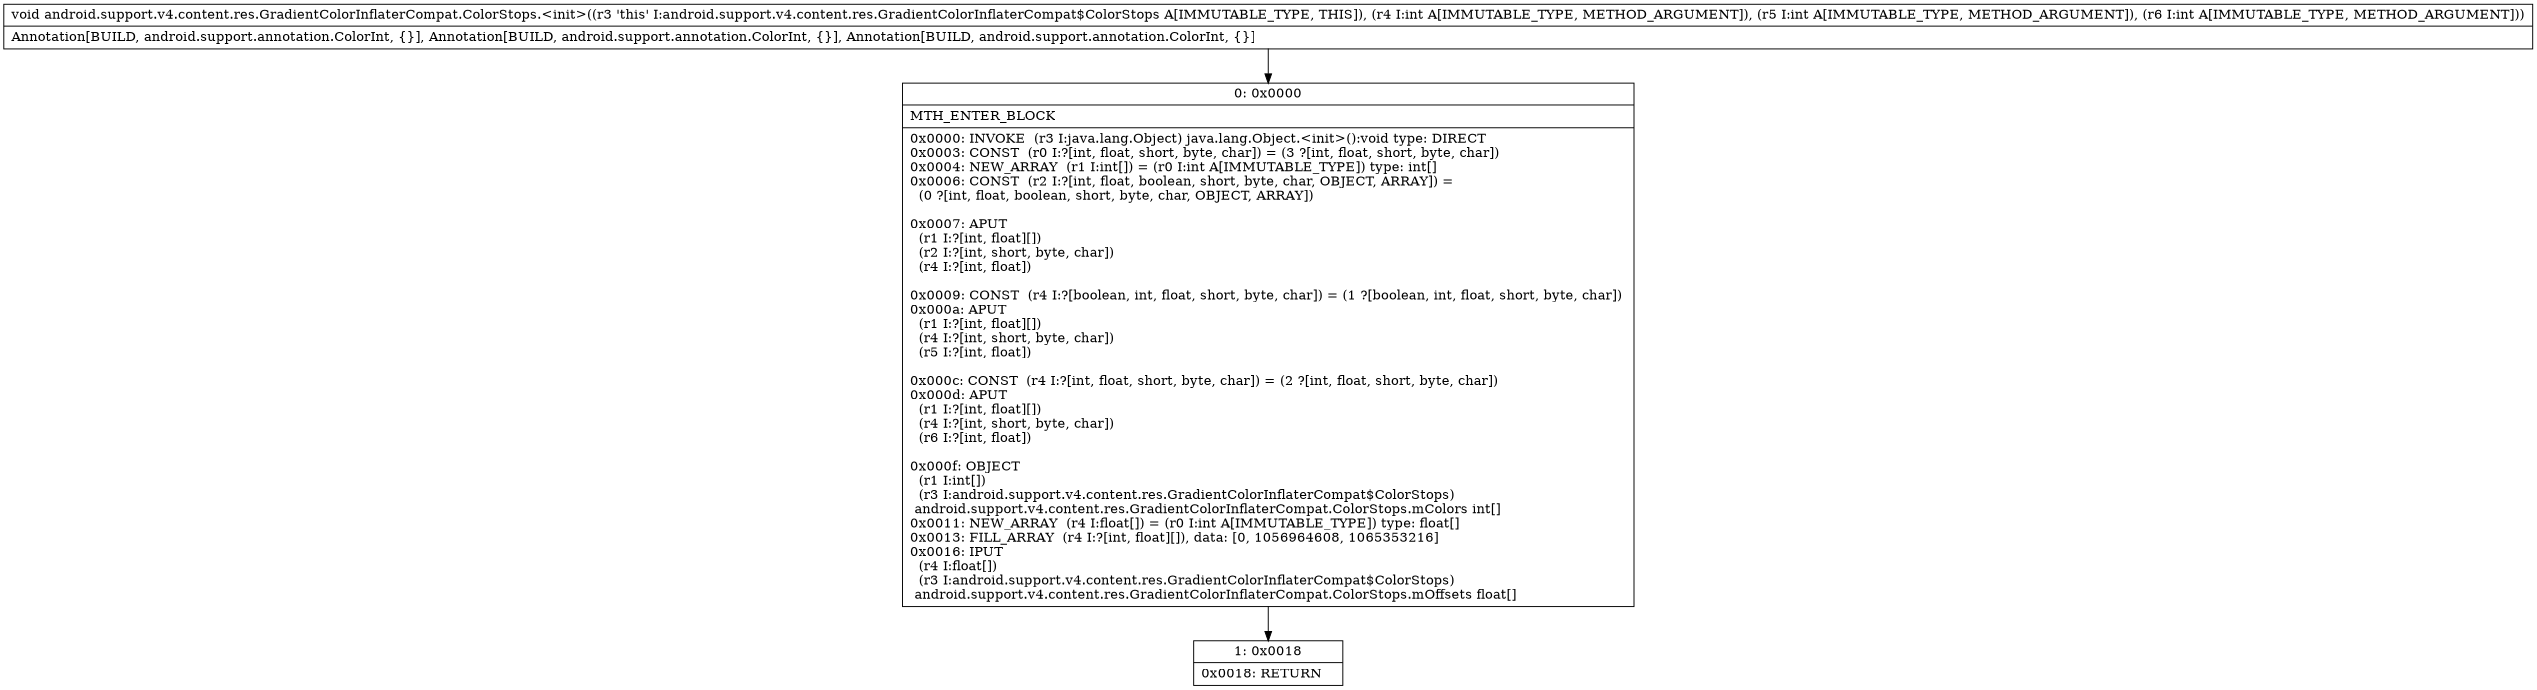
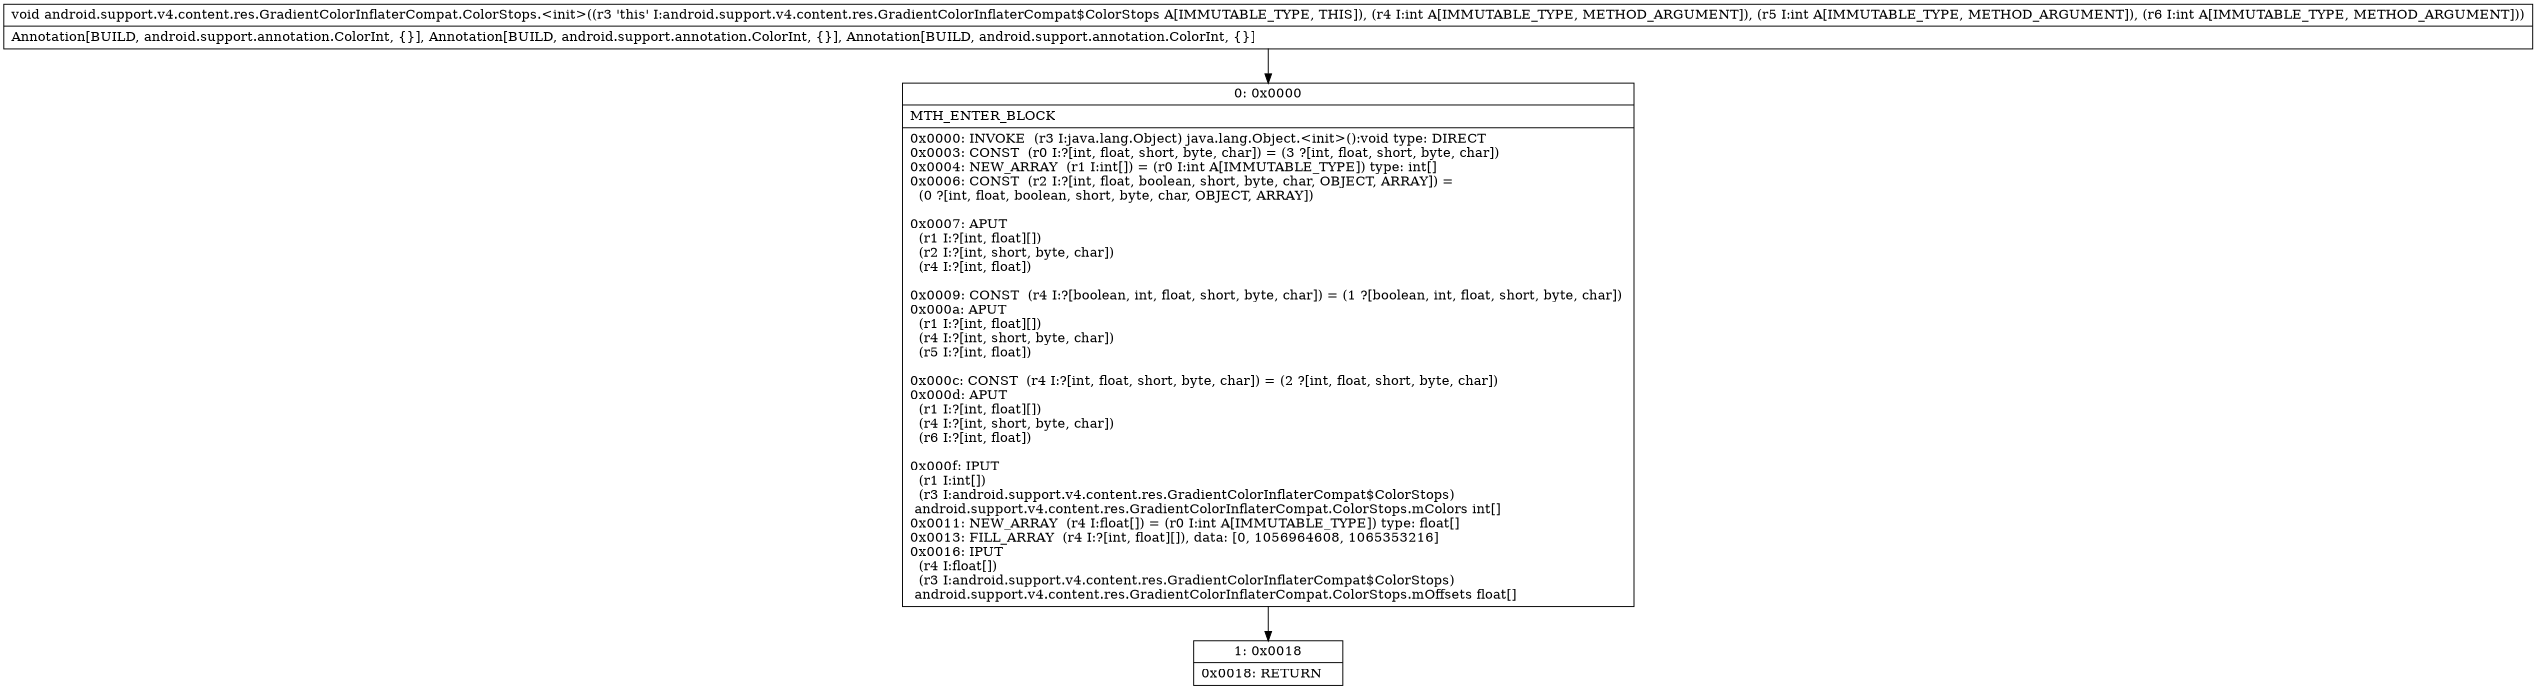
(969, 466) -> (959, 466)
